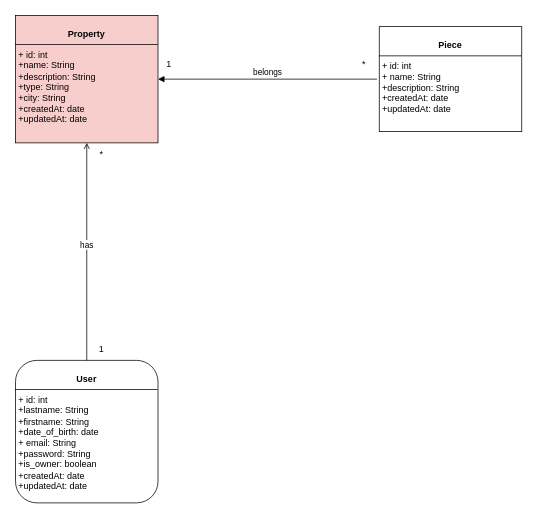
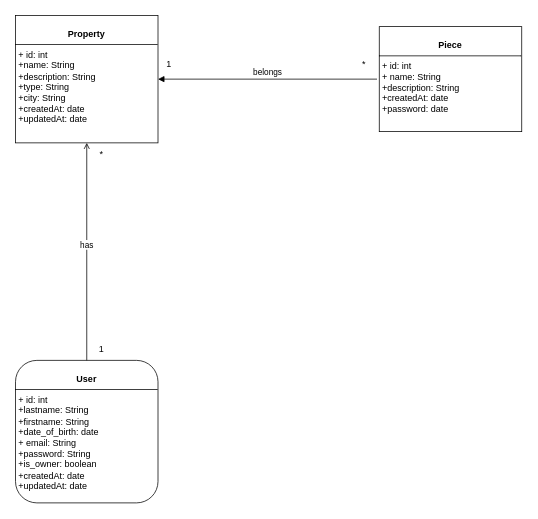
(424, 59) -> (424, 59)
(87, 79) -> (87, 79)
